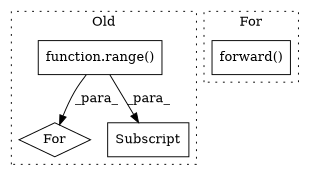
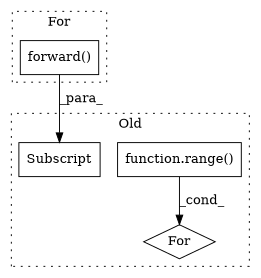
(122, 95) -> (60, 104)
(96, 99) -> (202, 201)
